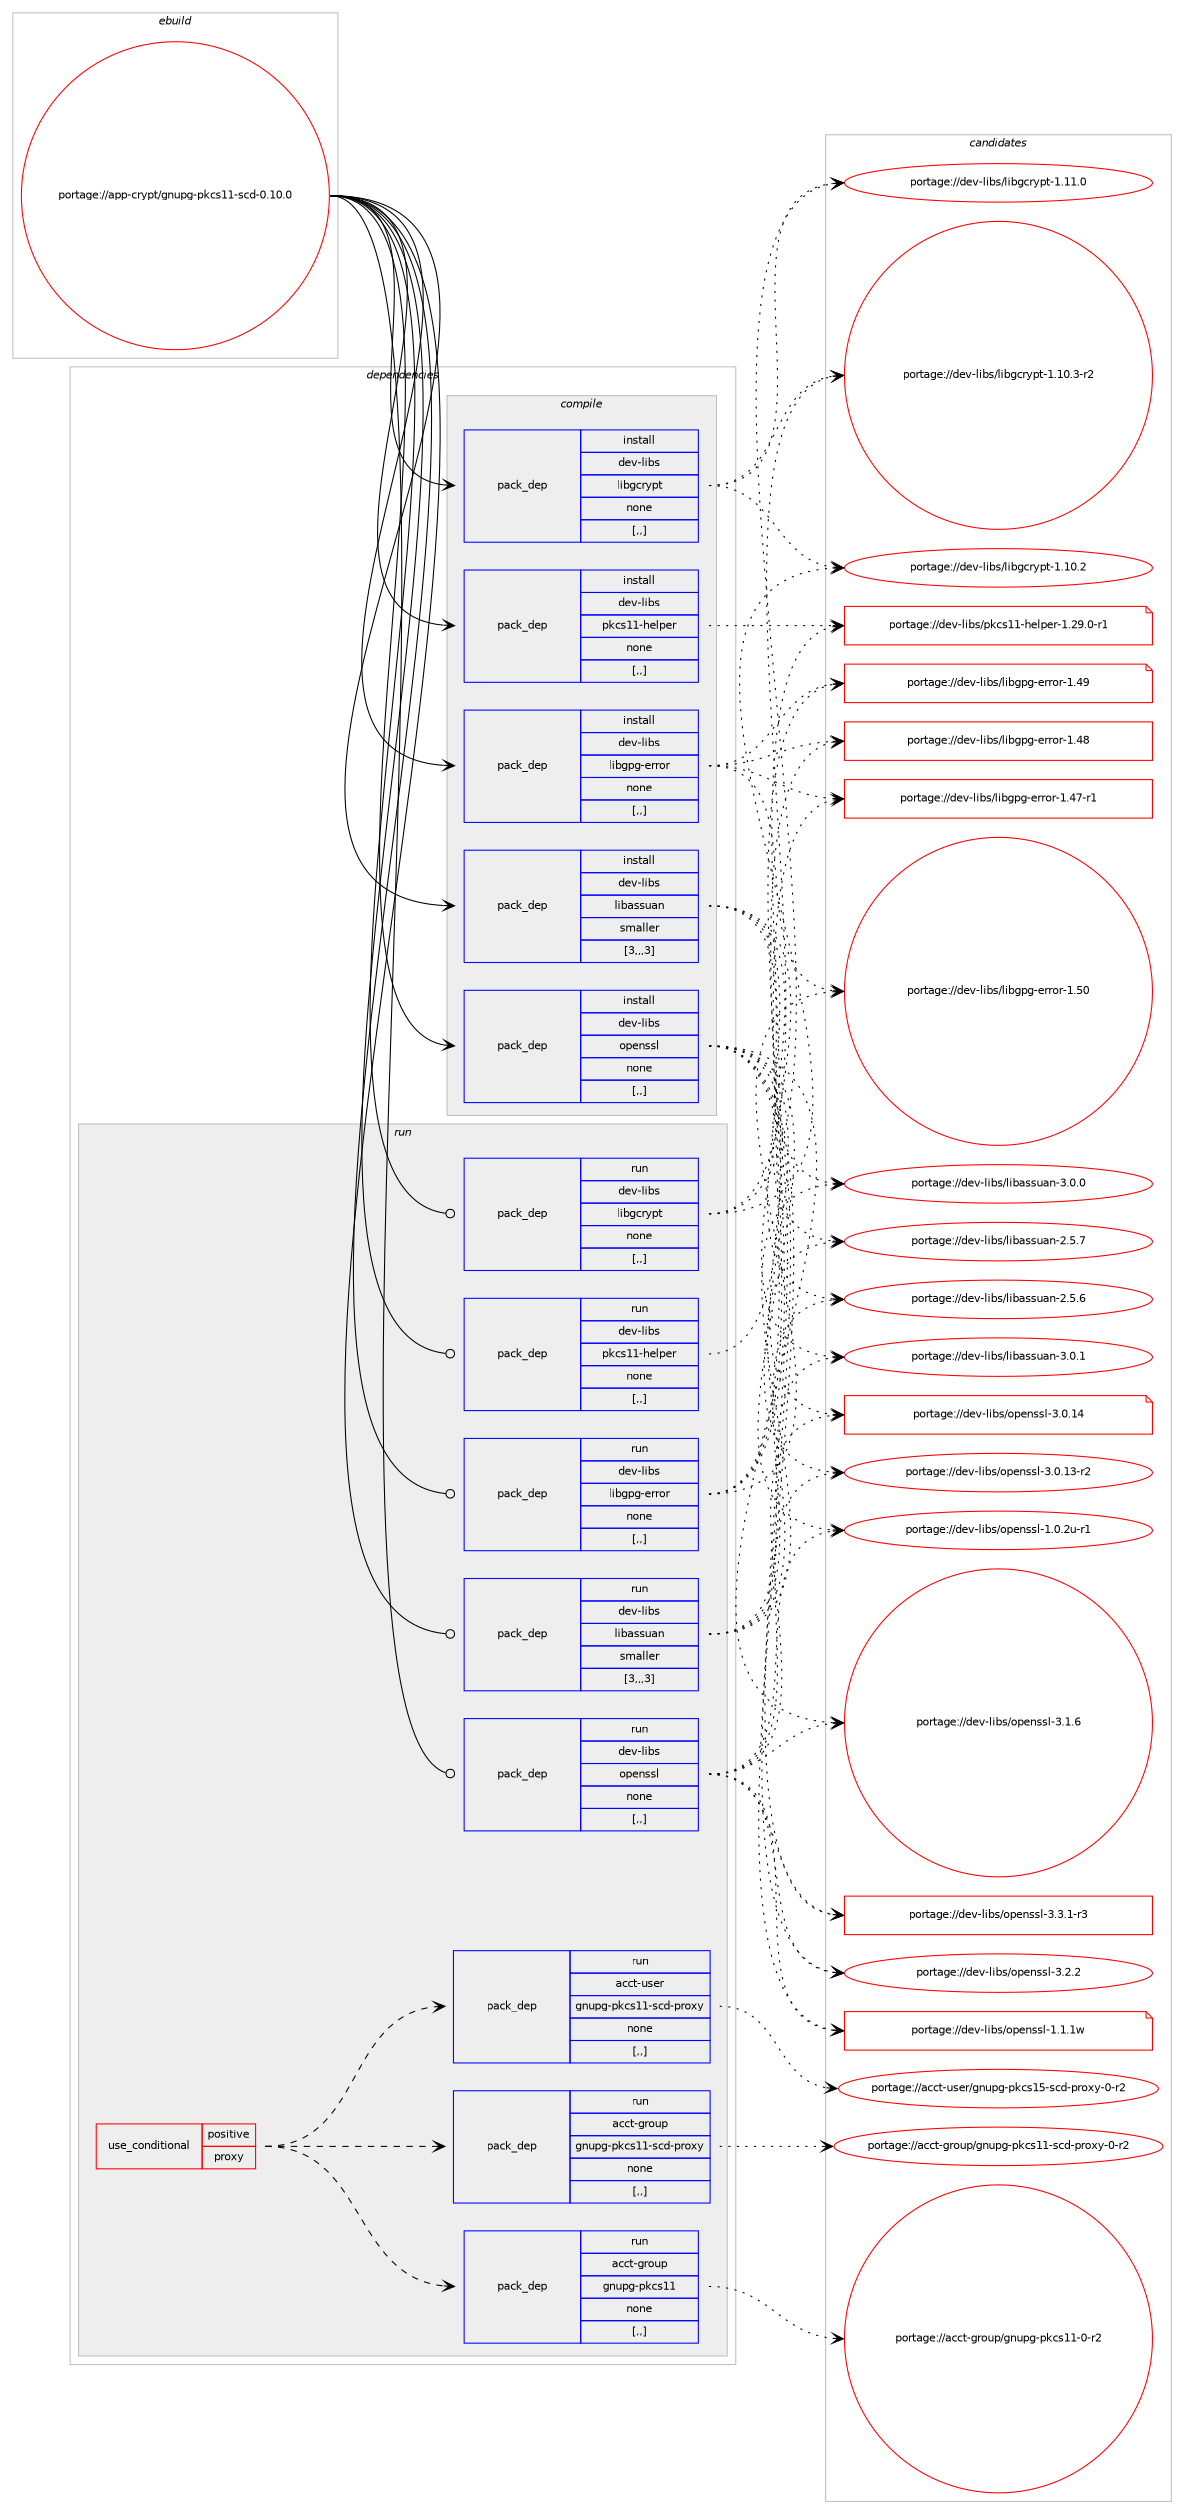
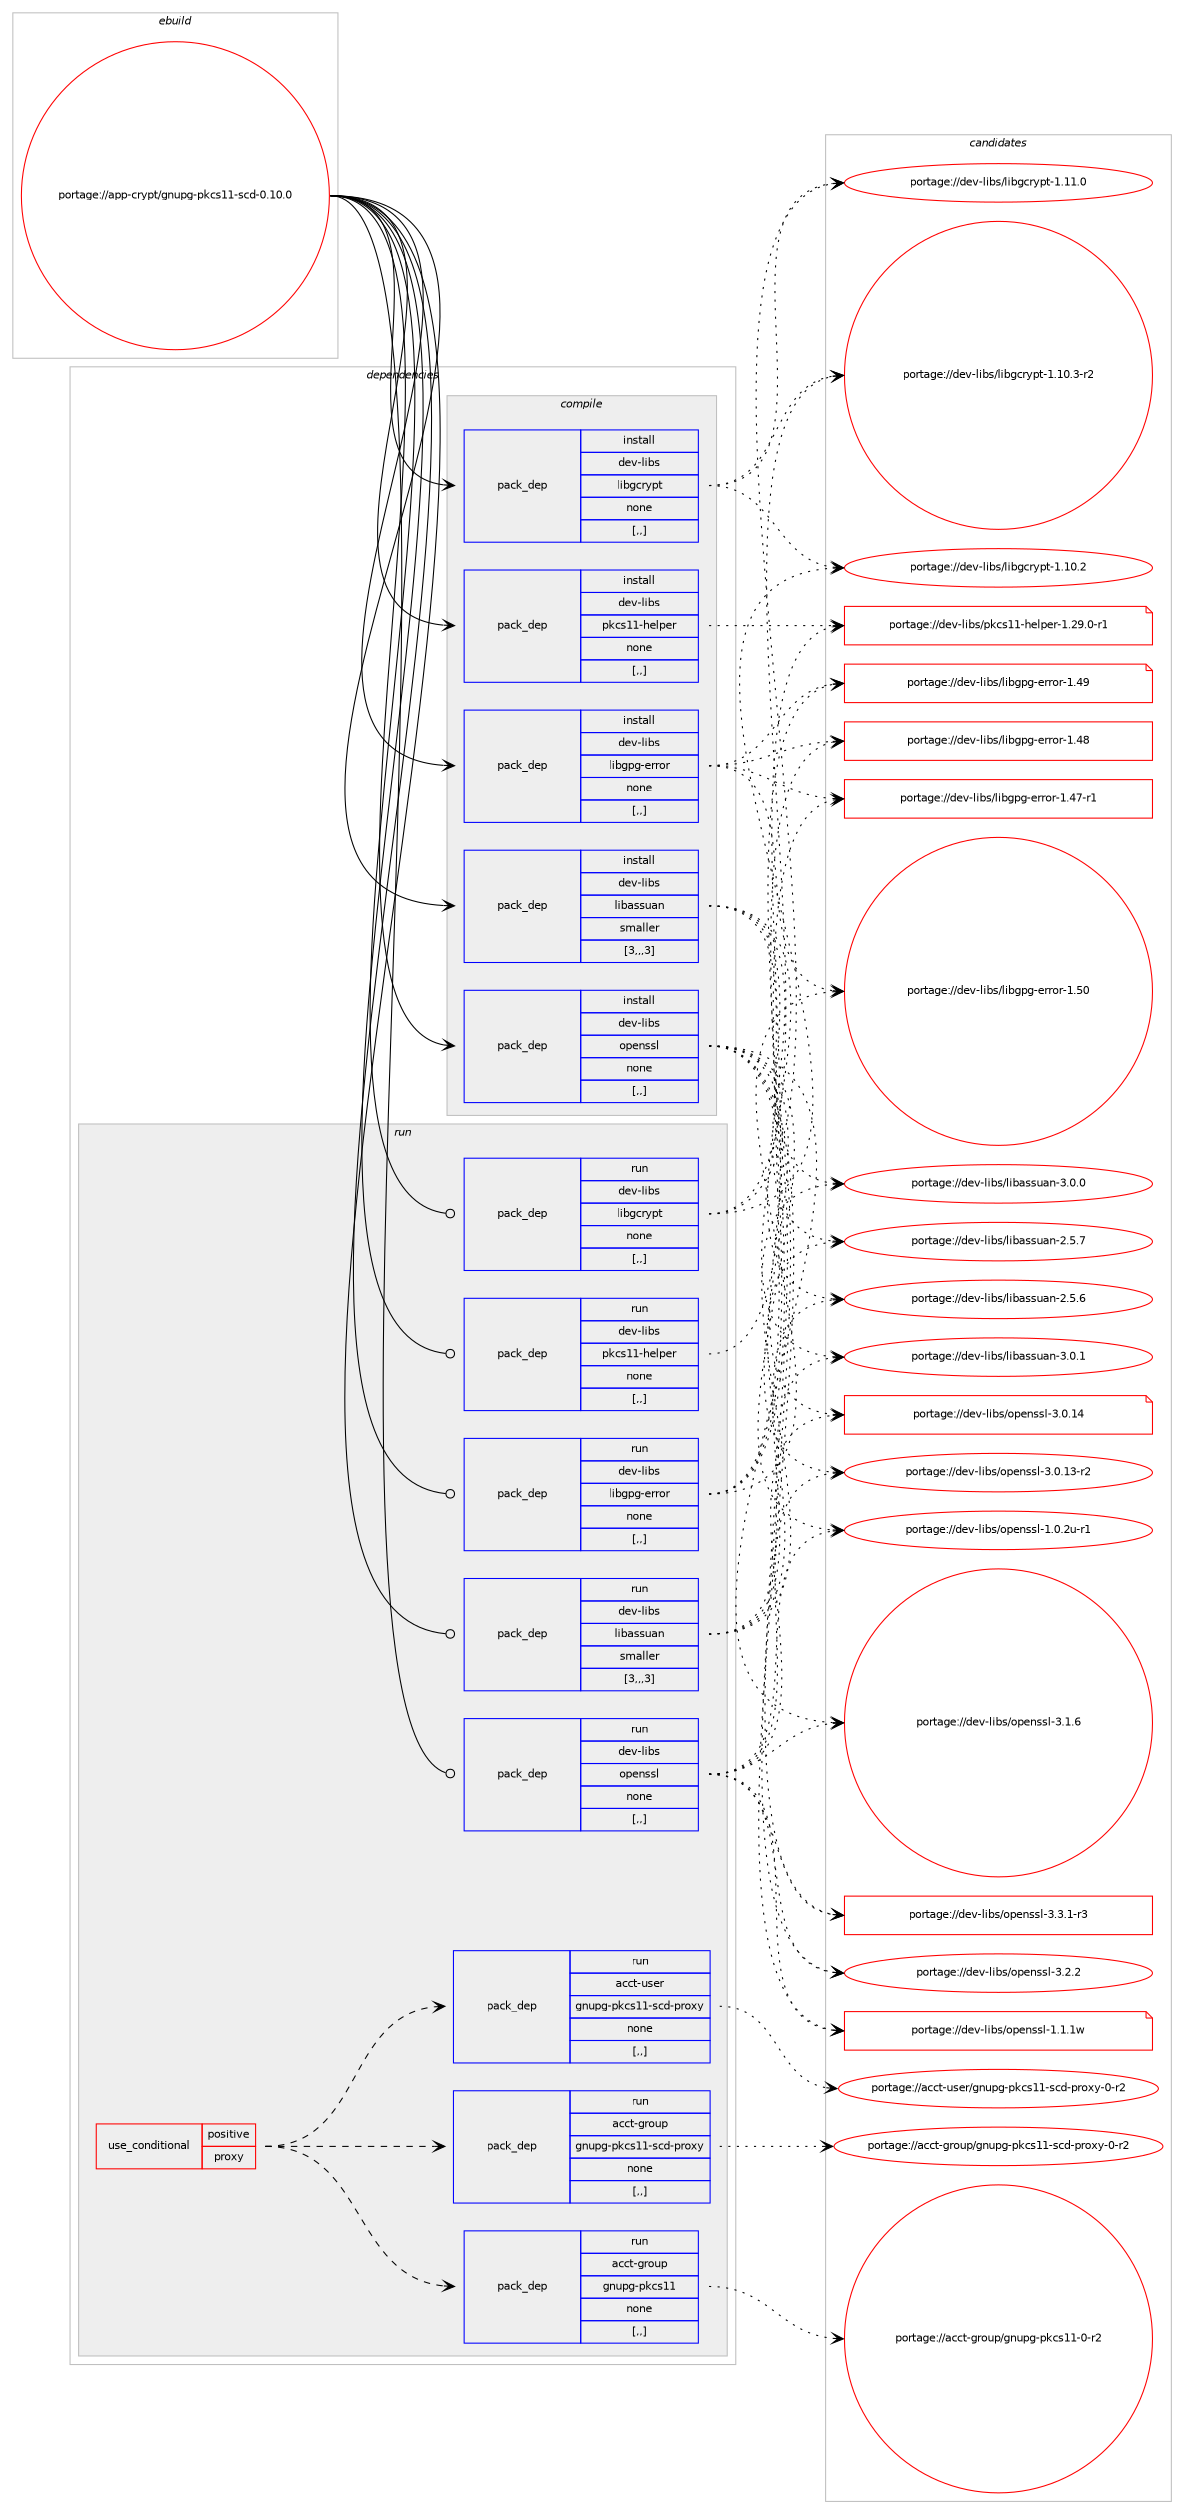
(998, 2089) -> (998, 2089)
